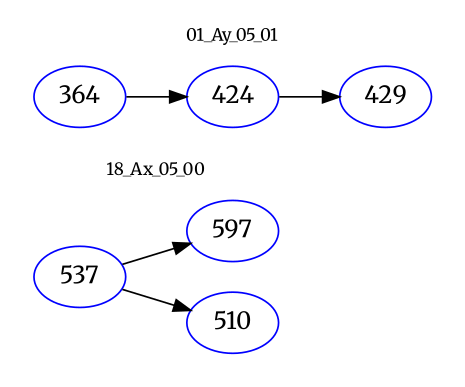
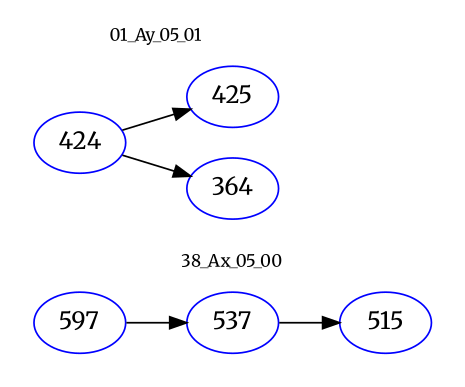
(148, 97) -> (148, 163)
(386, 97) -> (233, 97)
(156, 171) -> (233, 262)
(148, 256) -> (148, 323)
(233, 323) -> (386, 323)
